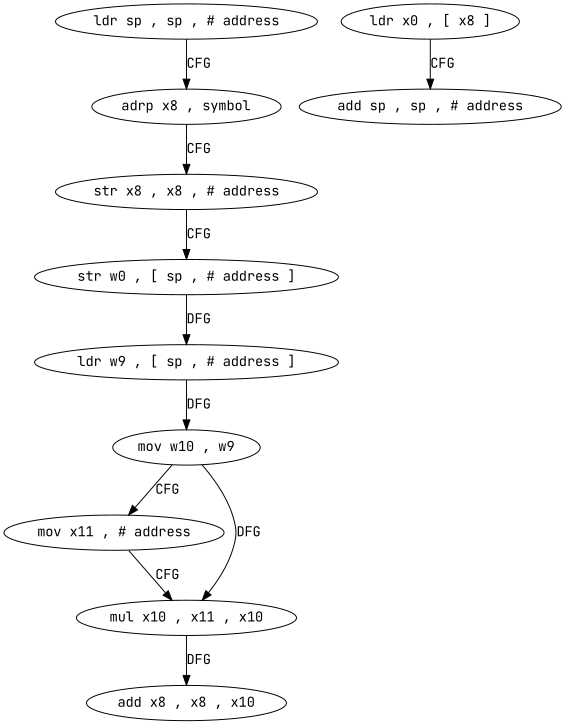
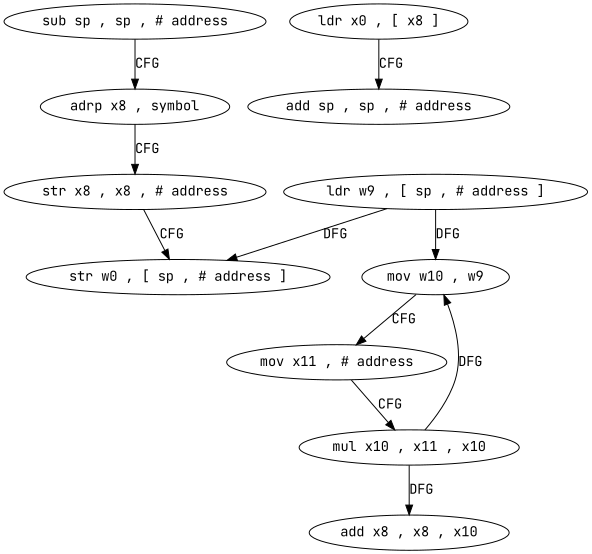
(186, 22) -> (135, 22)
(186, 315) -> (312, 233)
(236, 528) -> (457, 371)
